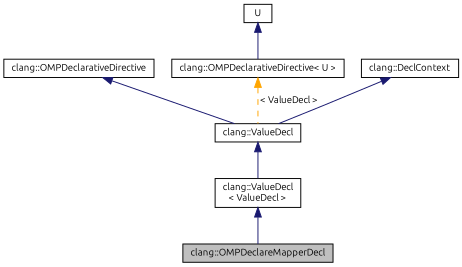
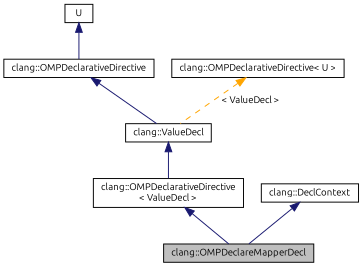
(258, 46) -> (79, 46)
(330, 103) -> (270, 226)
(258, 193) -> (168, 193)
